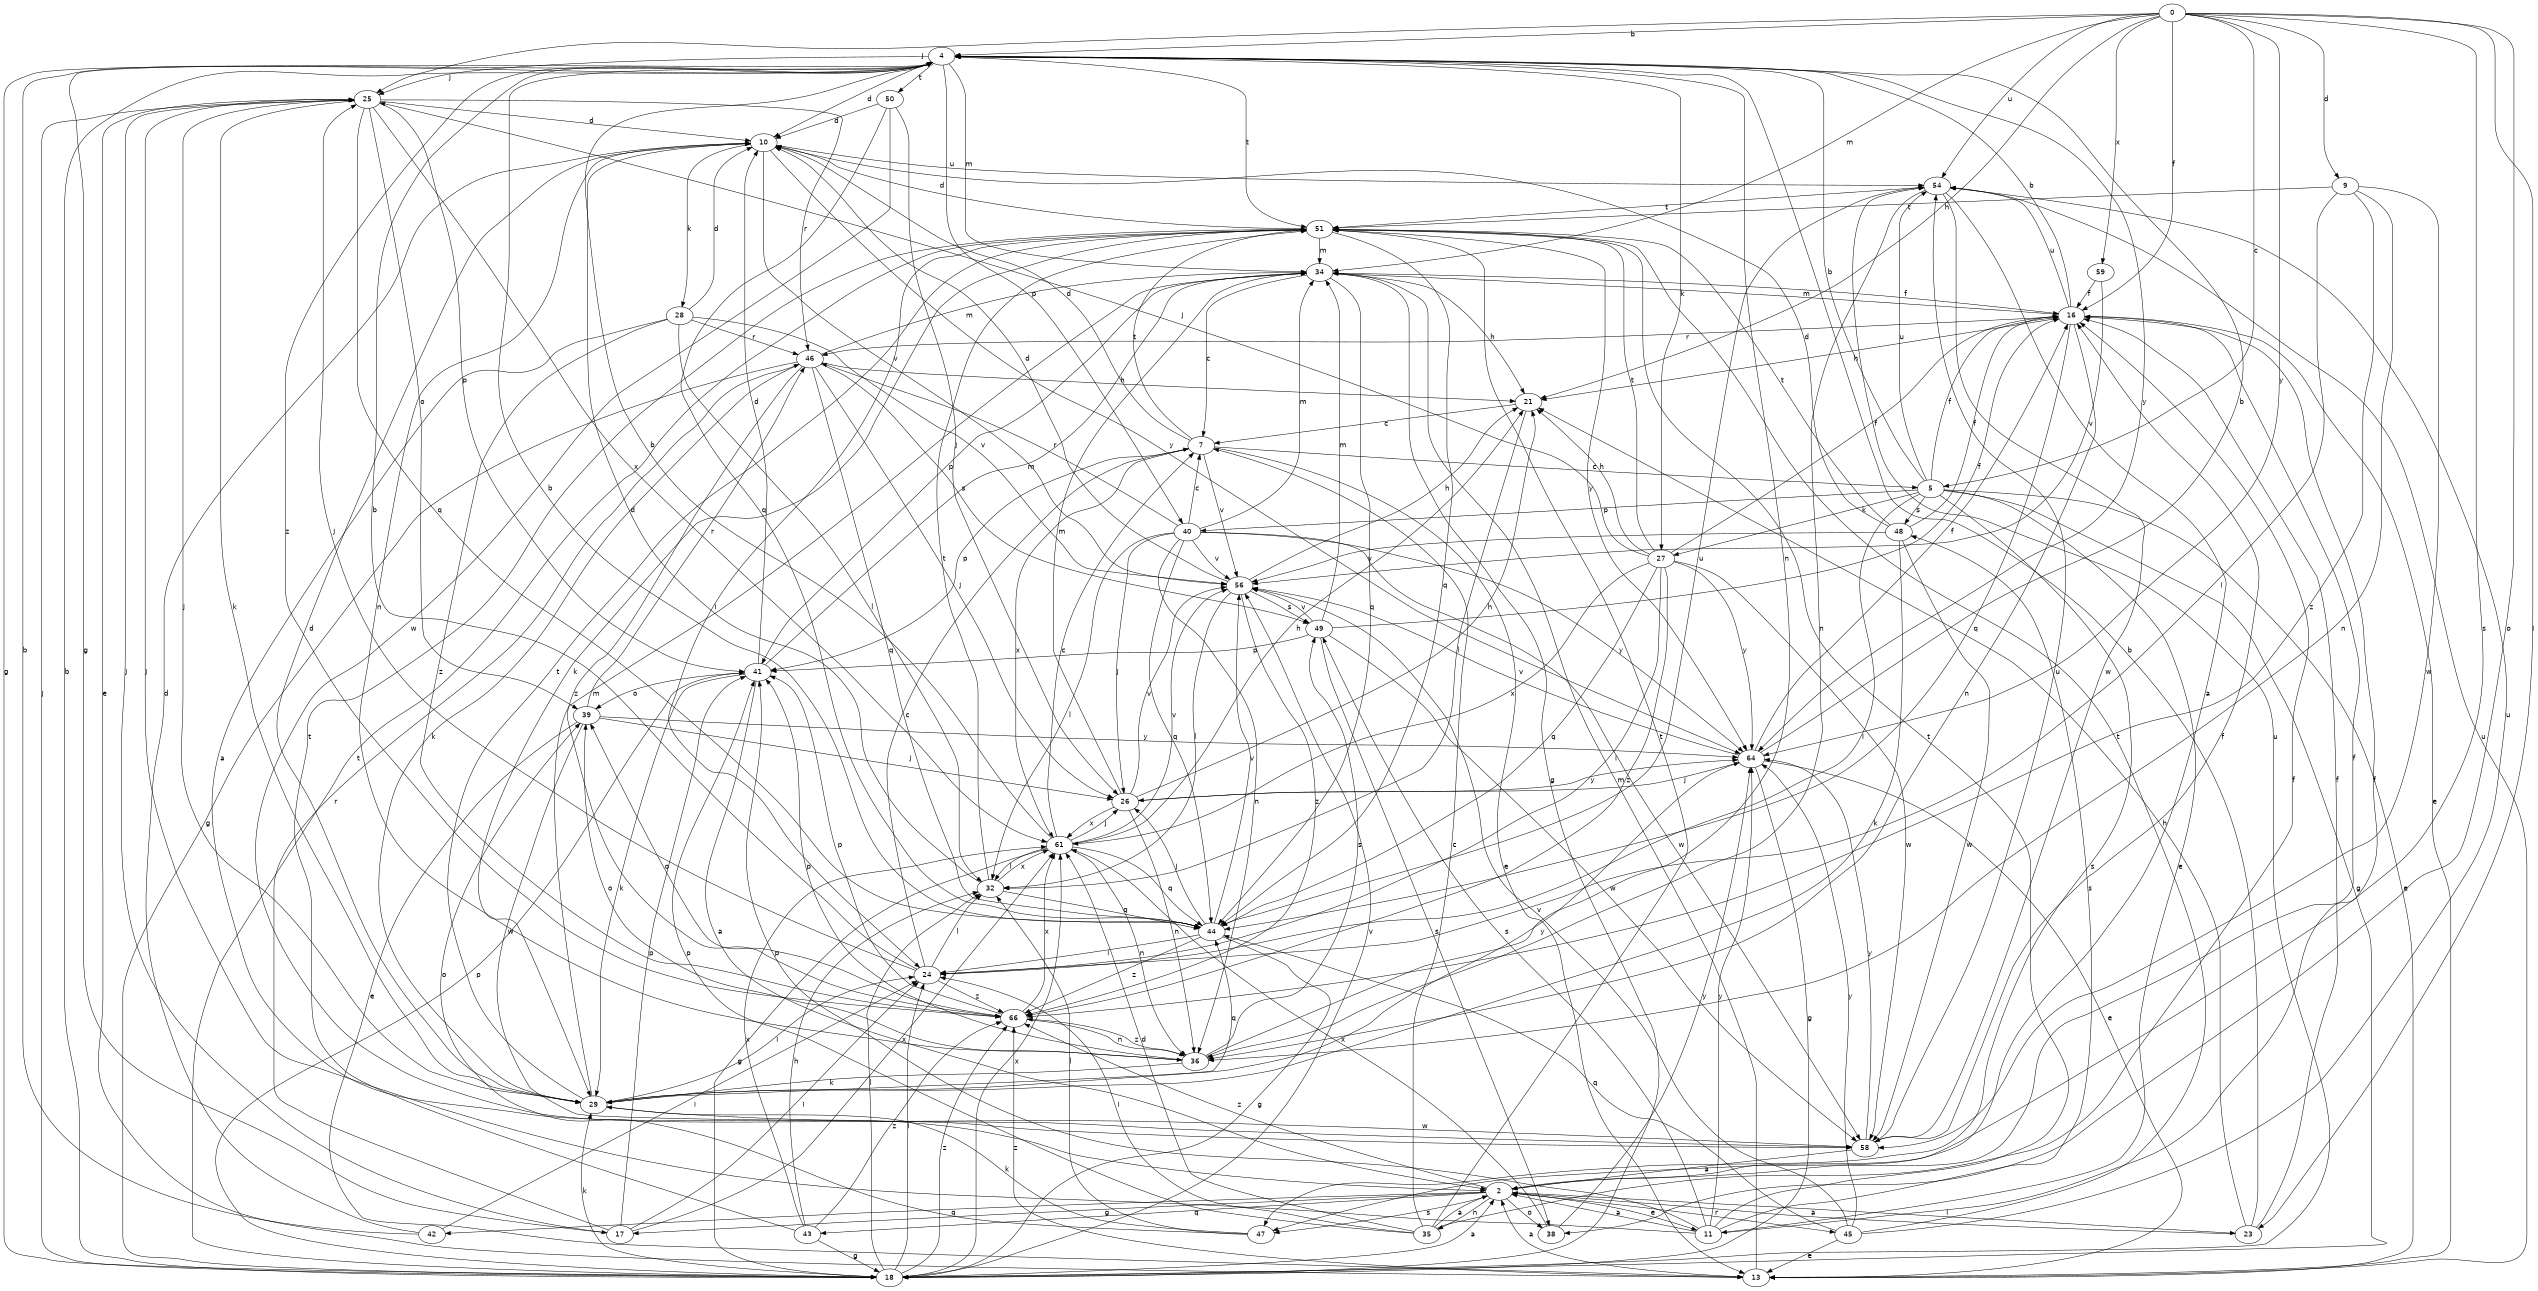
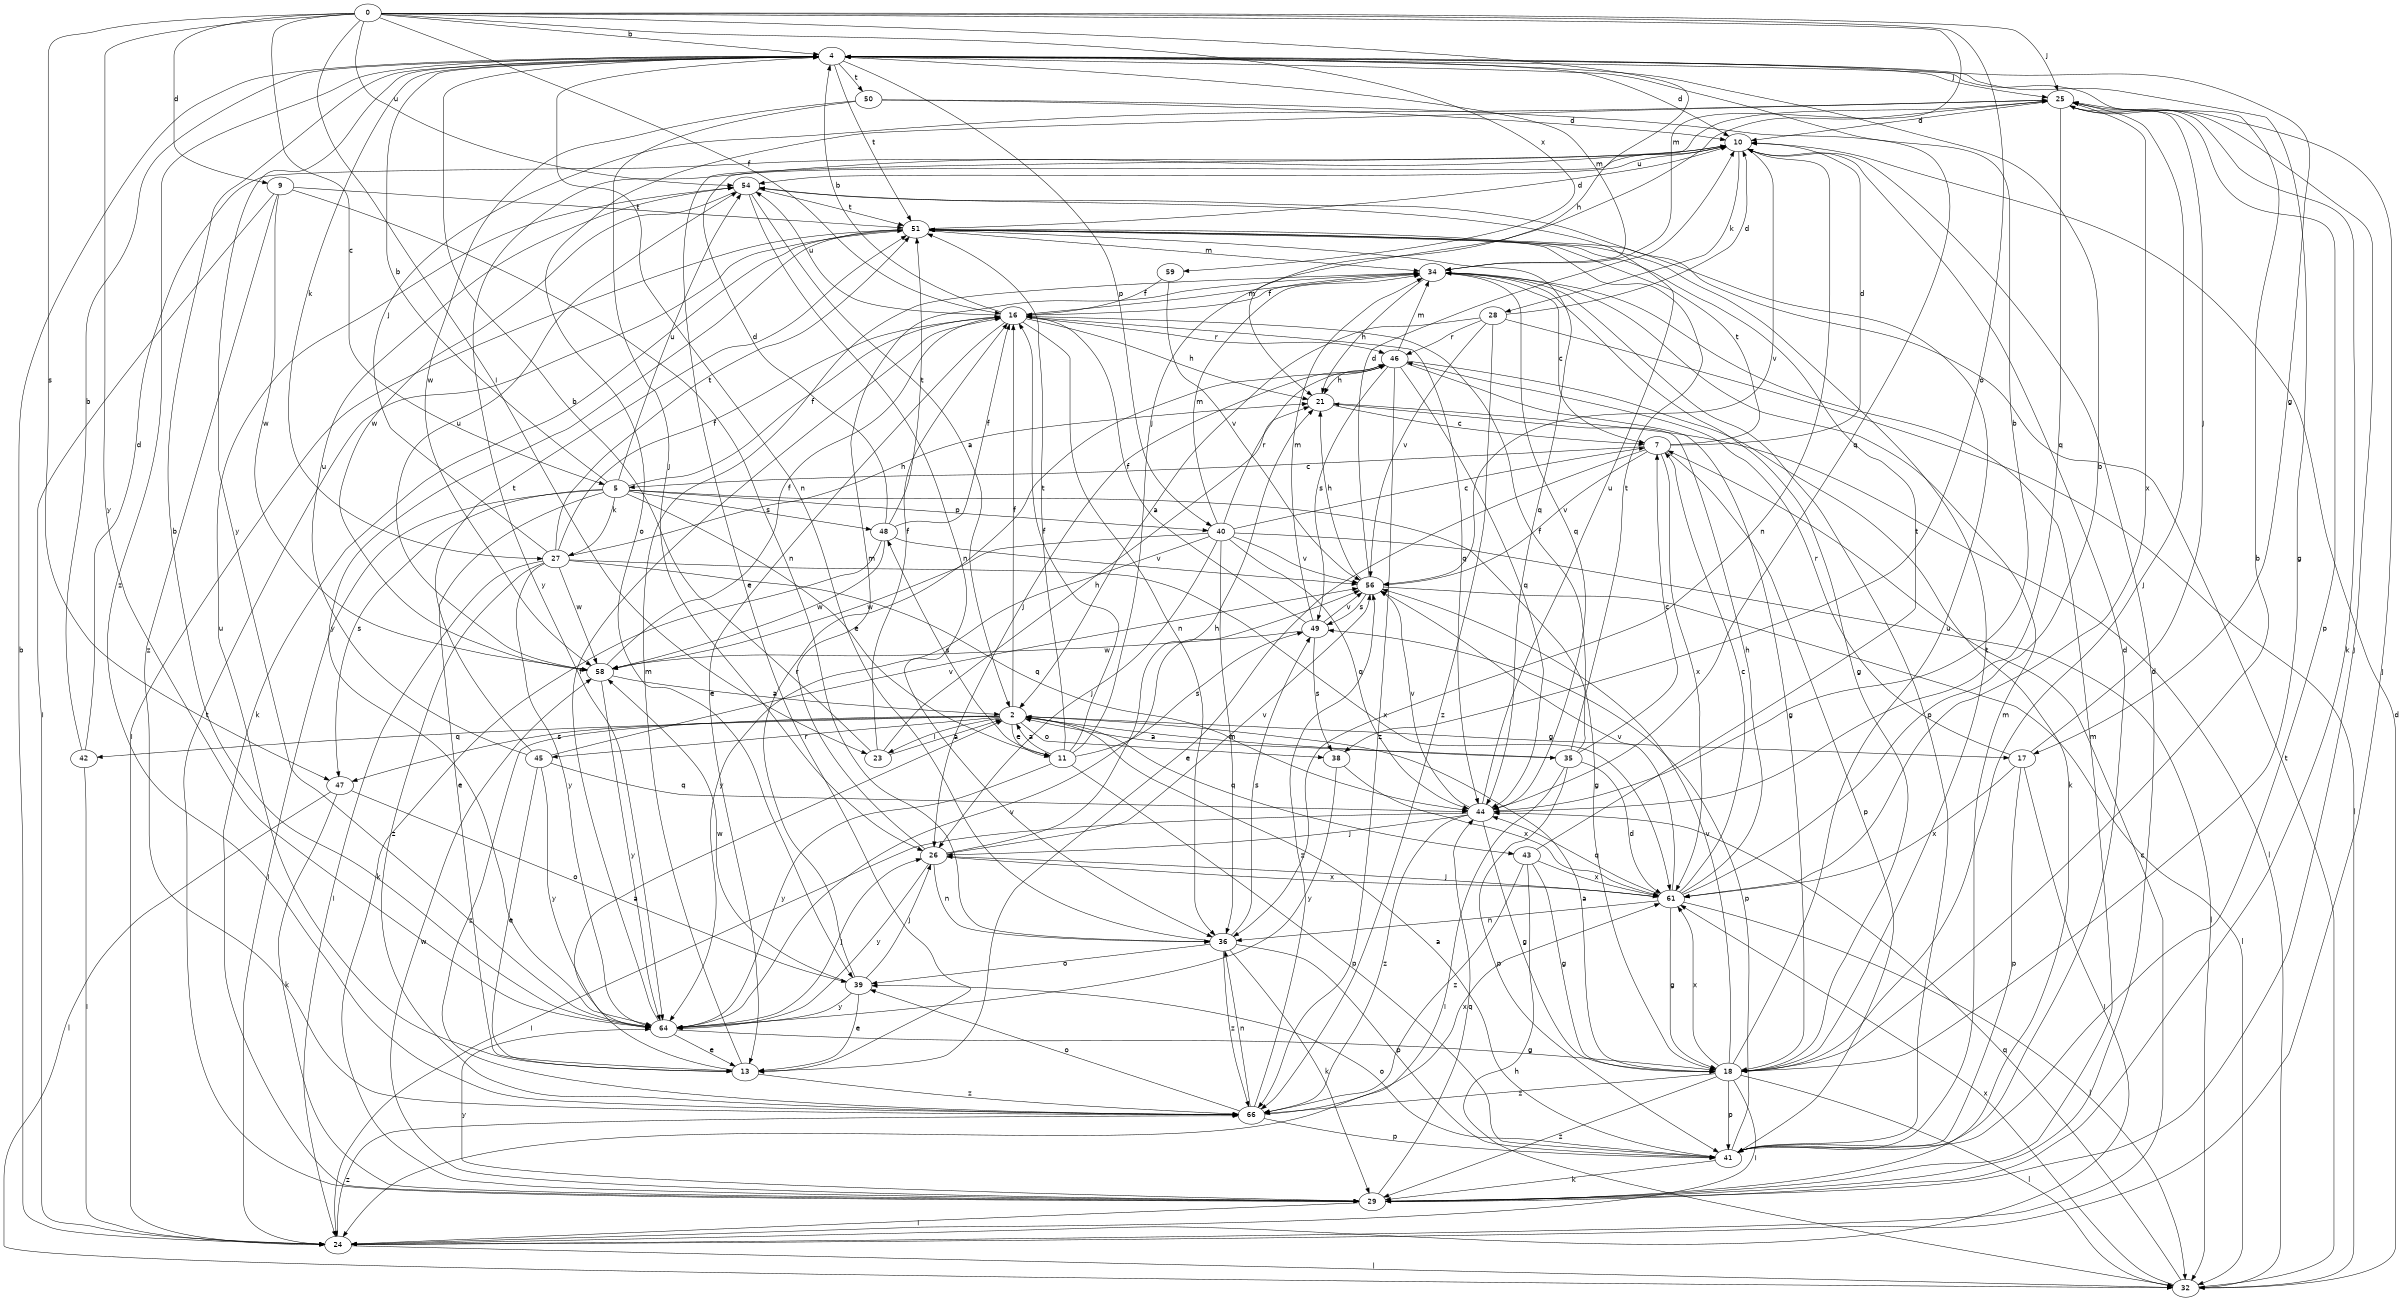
(695, 104) -> none
(1043, 657) -> (1684, 778)
(1301, 885) -> (1296, 841)
(585, 1191) -> (1561, 1137)
